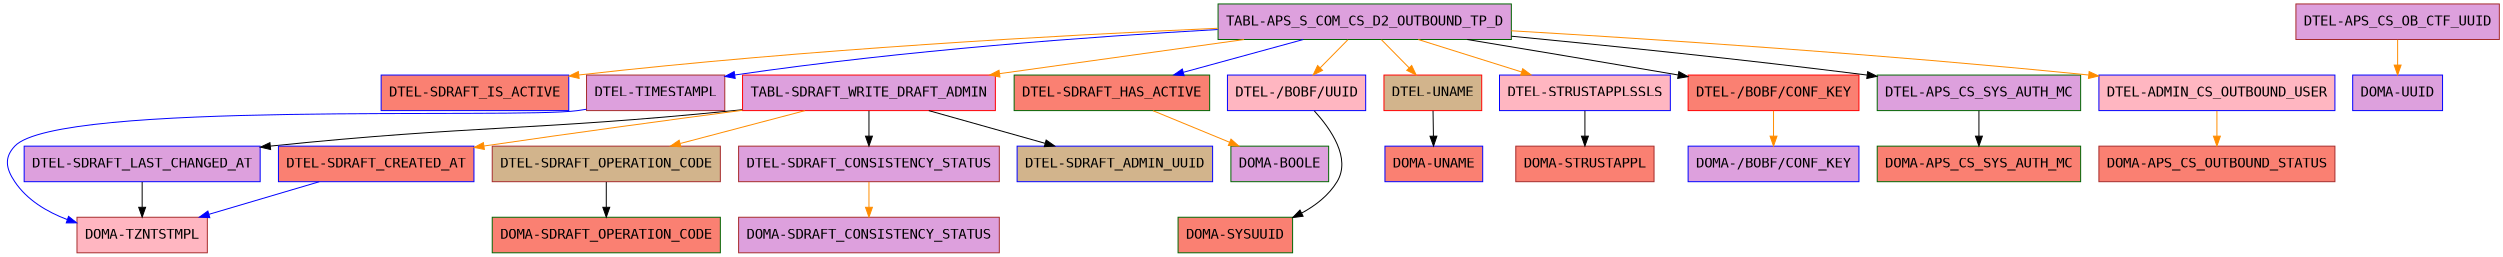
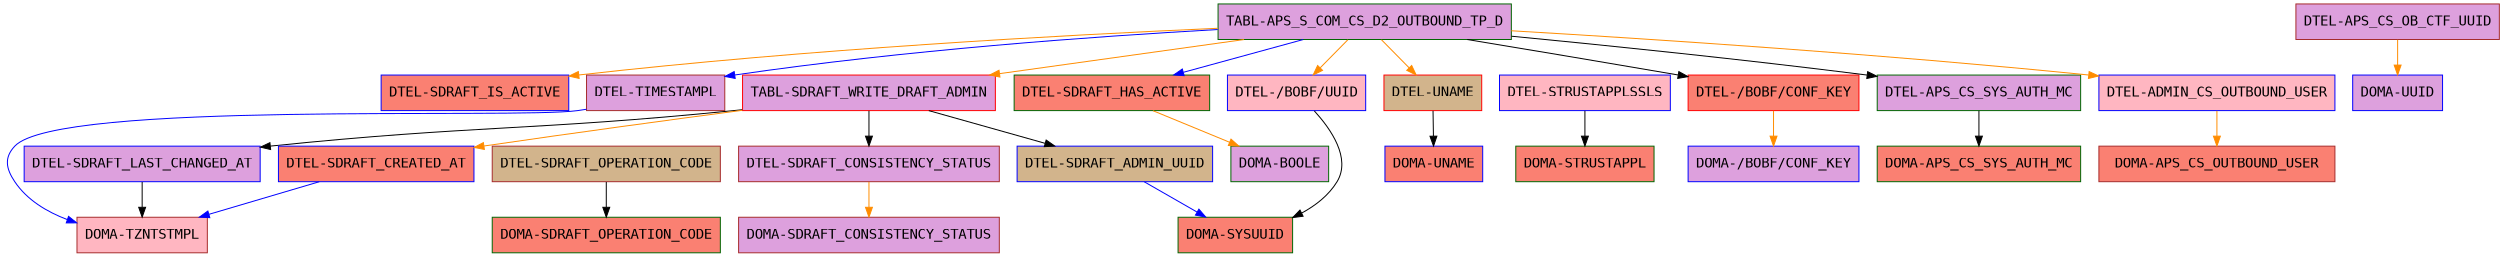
(1470, 56) -> none
(743, 127) -> none
(1585, 164) -> (1585, 164)
(2217, 164) -> (2217, 164)
none -> (1171, 197)
